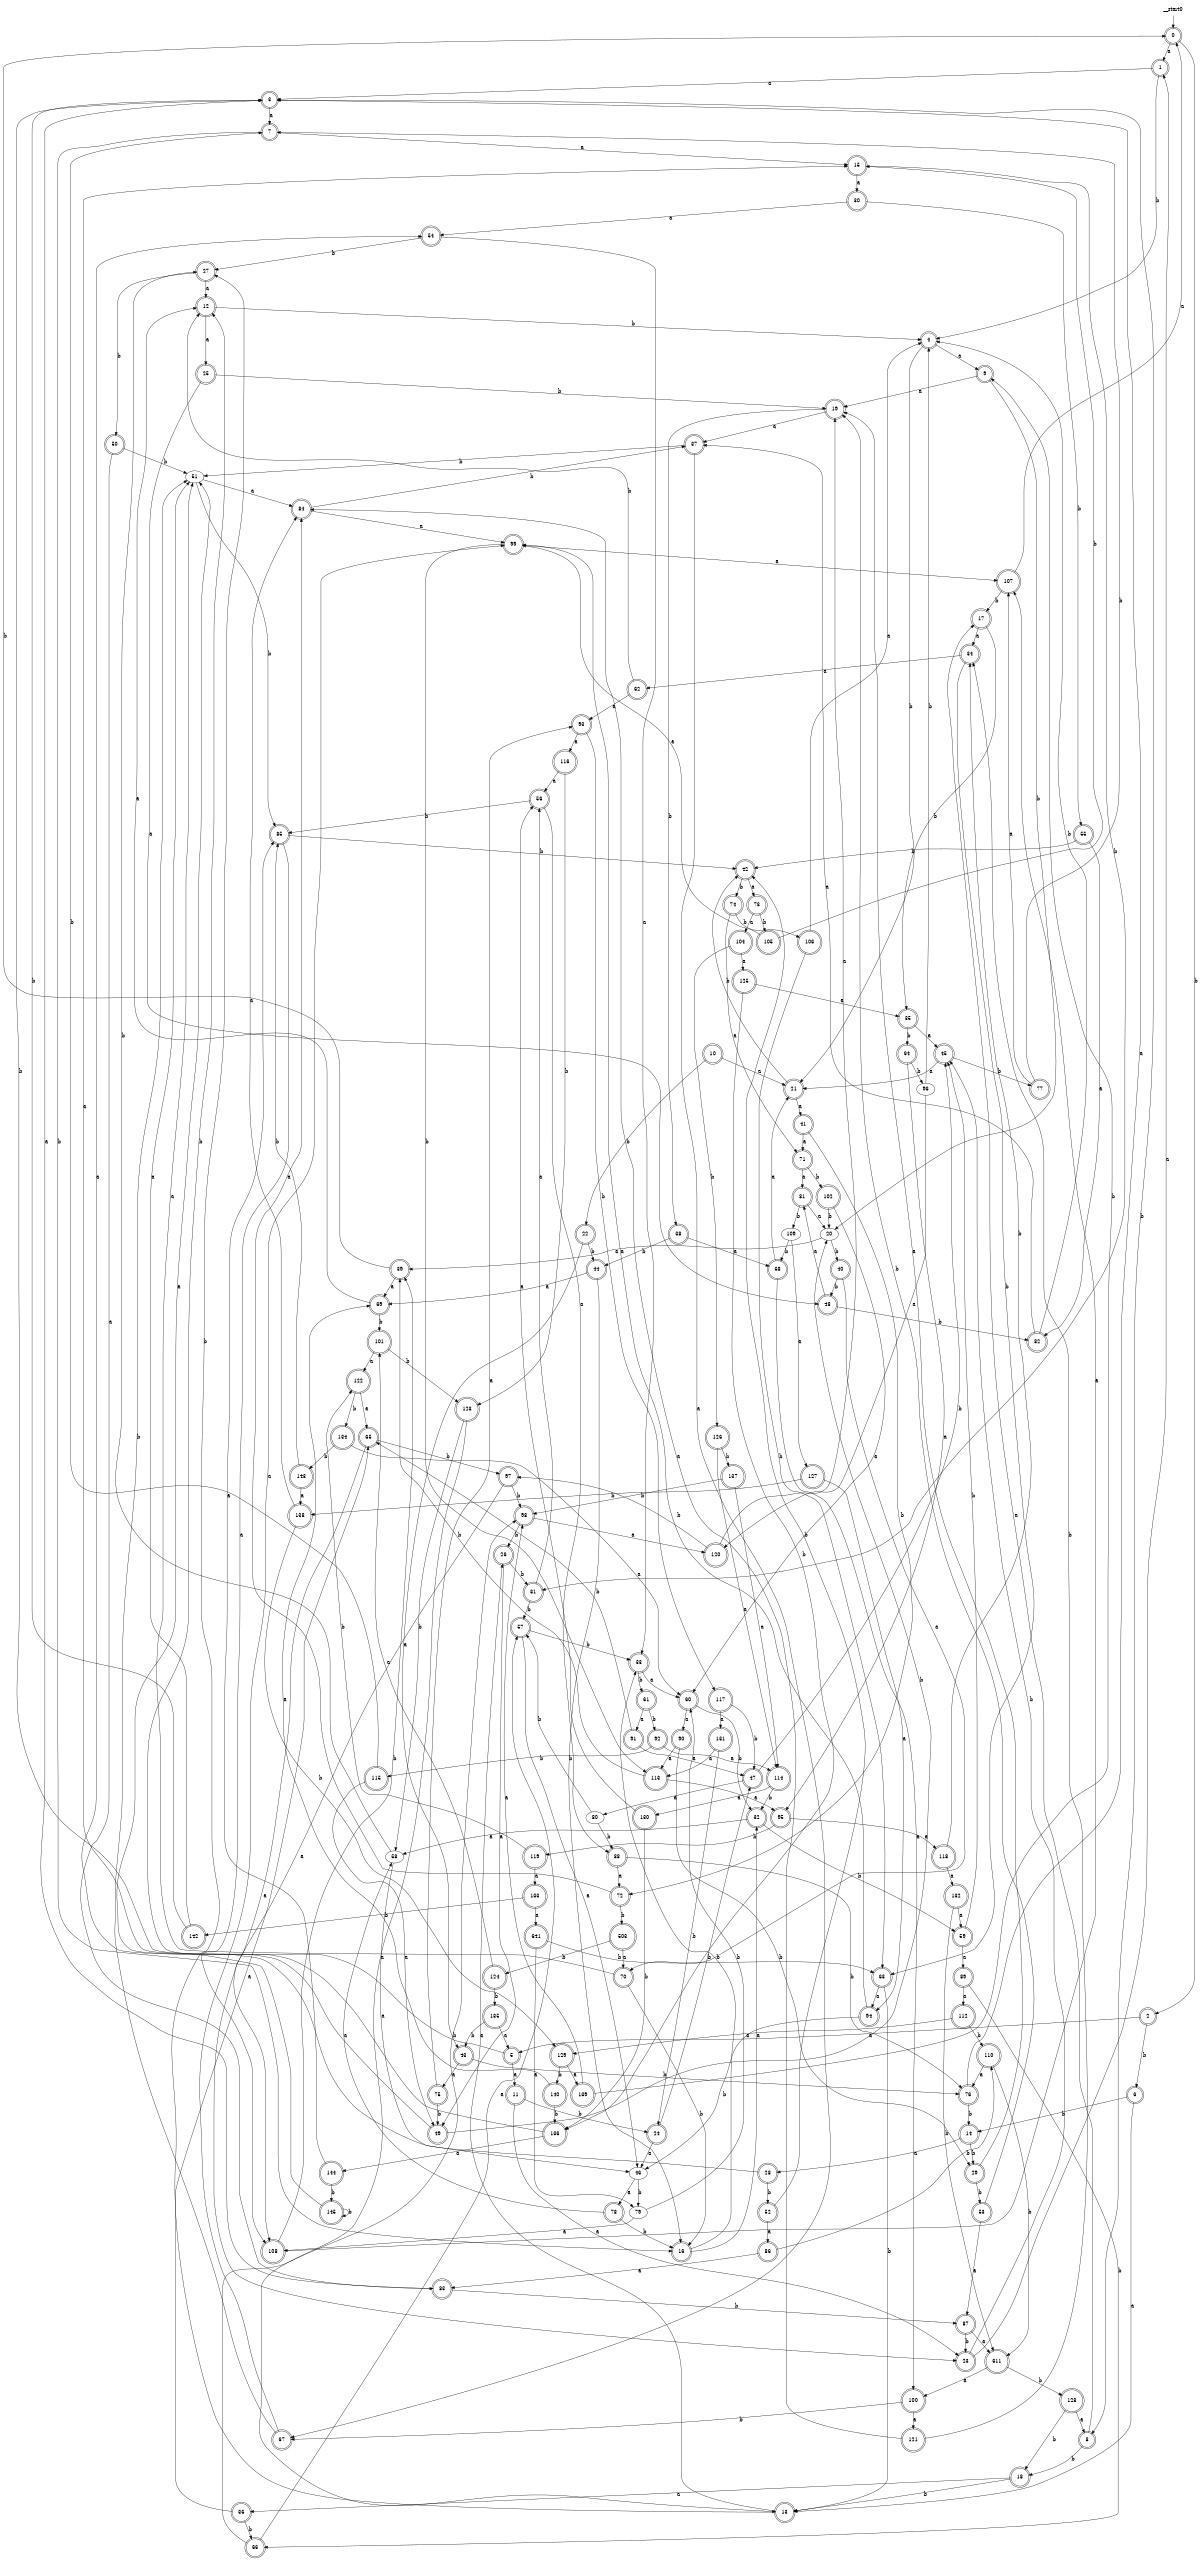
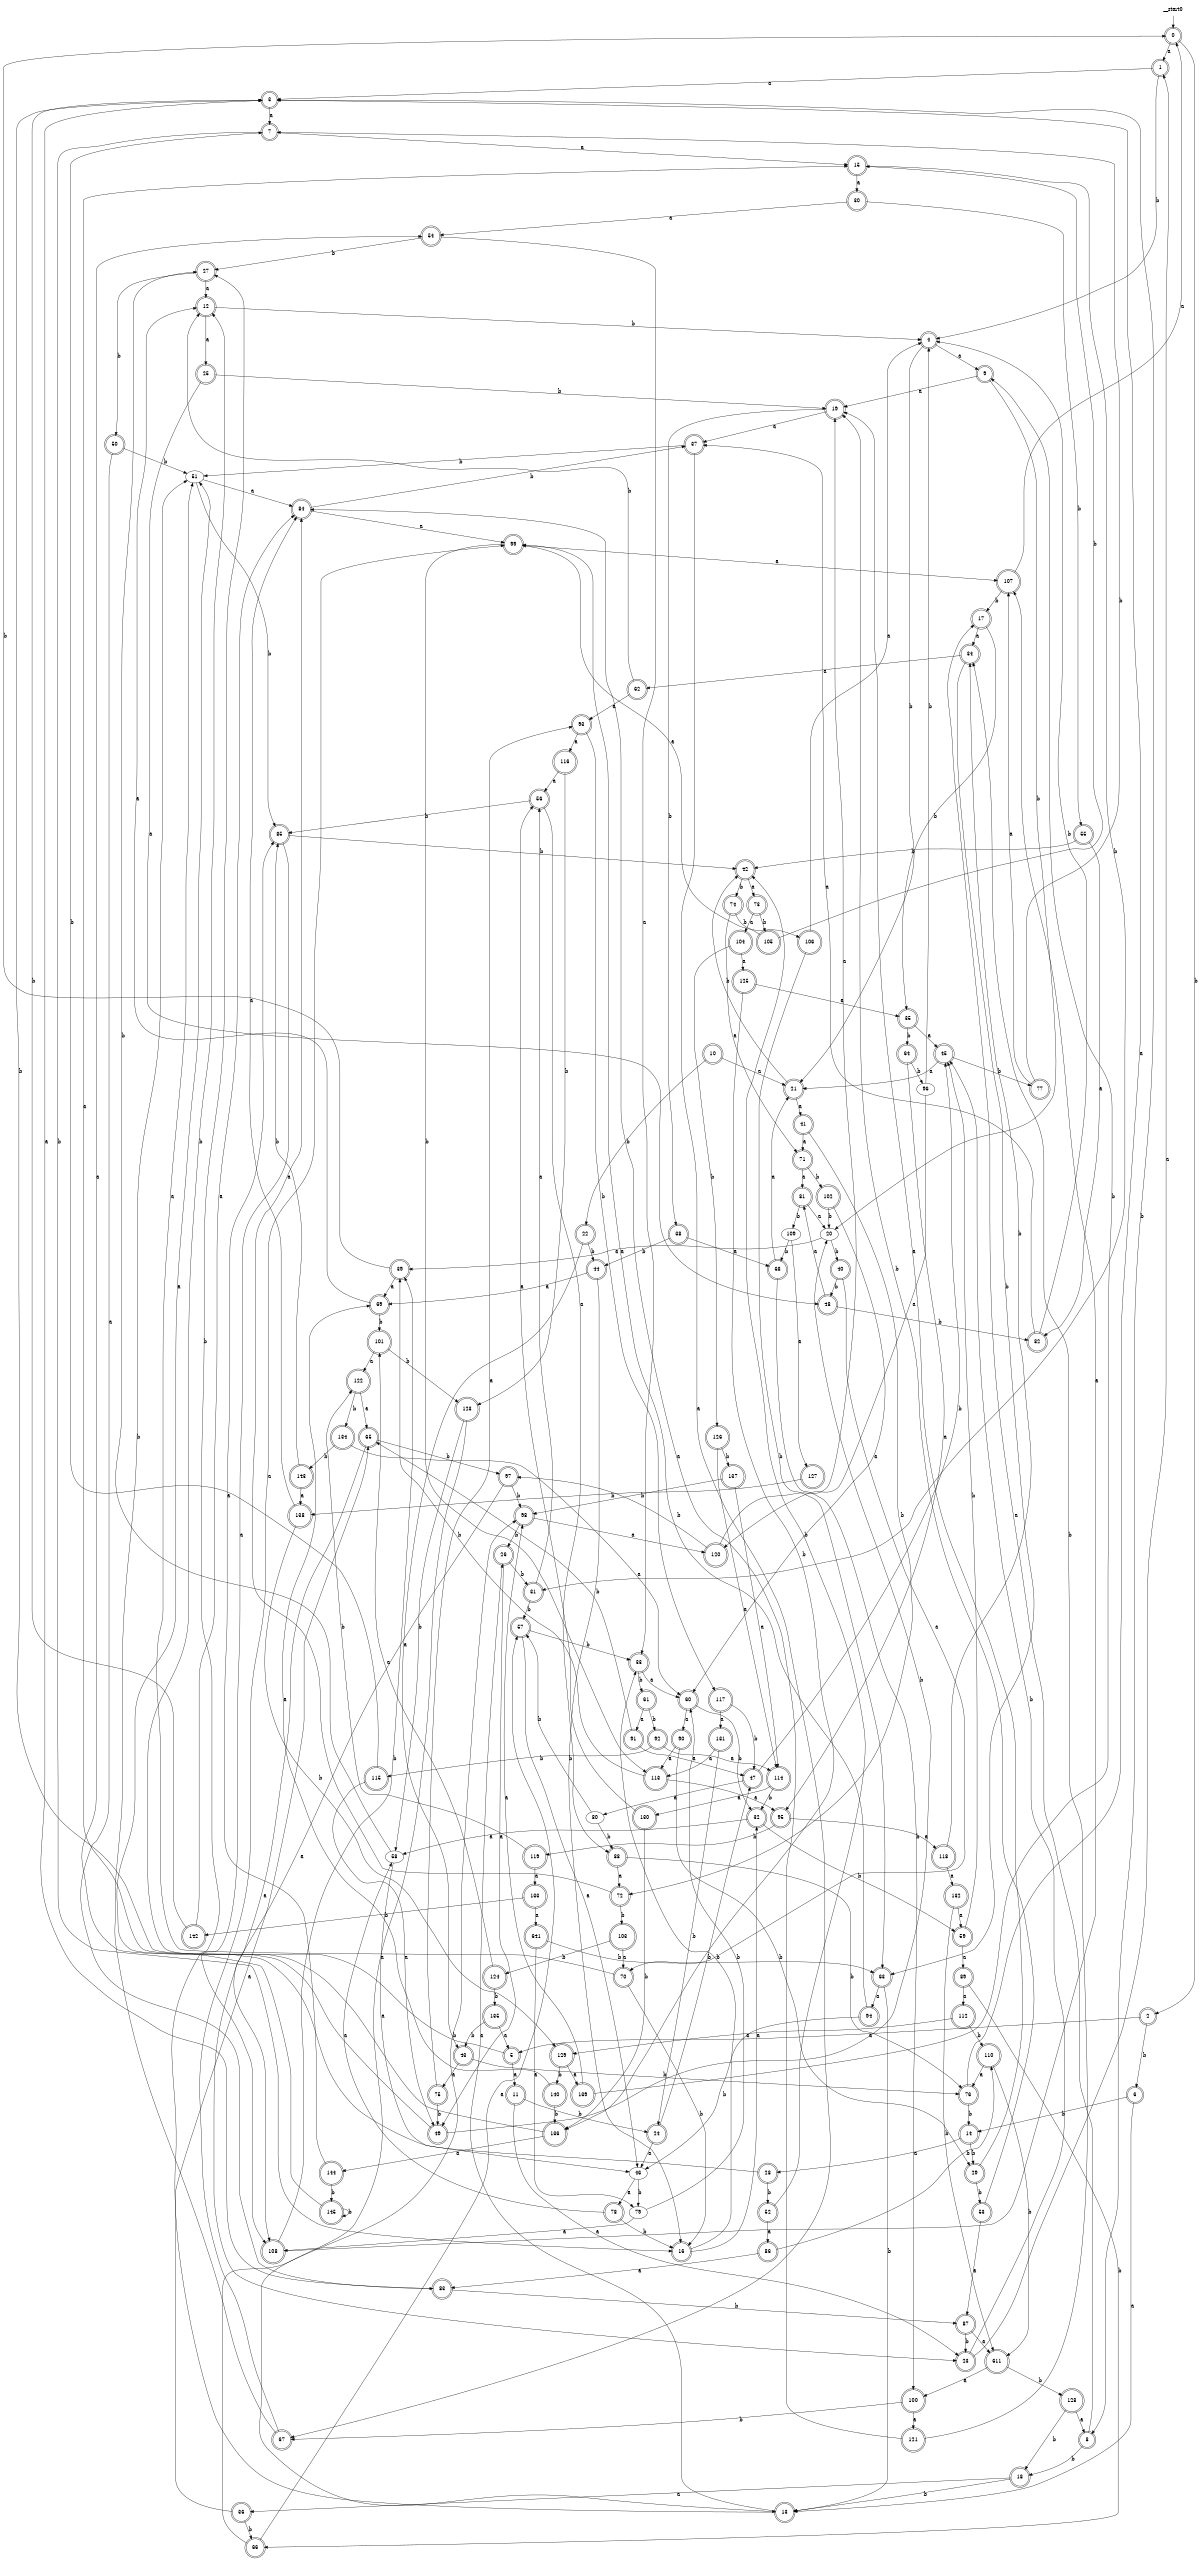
(150, 1209) -> (218, 1215)
(903, 1737) -> none
(918, 1837) -> (918, 1837)
(623, 1937) -> (623, 1937)
